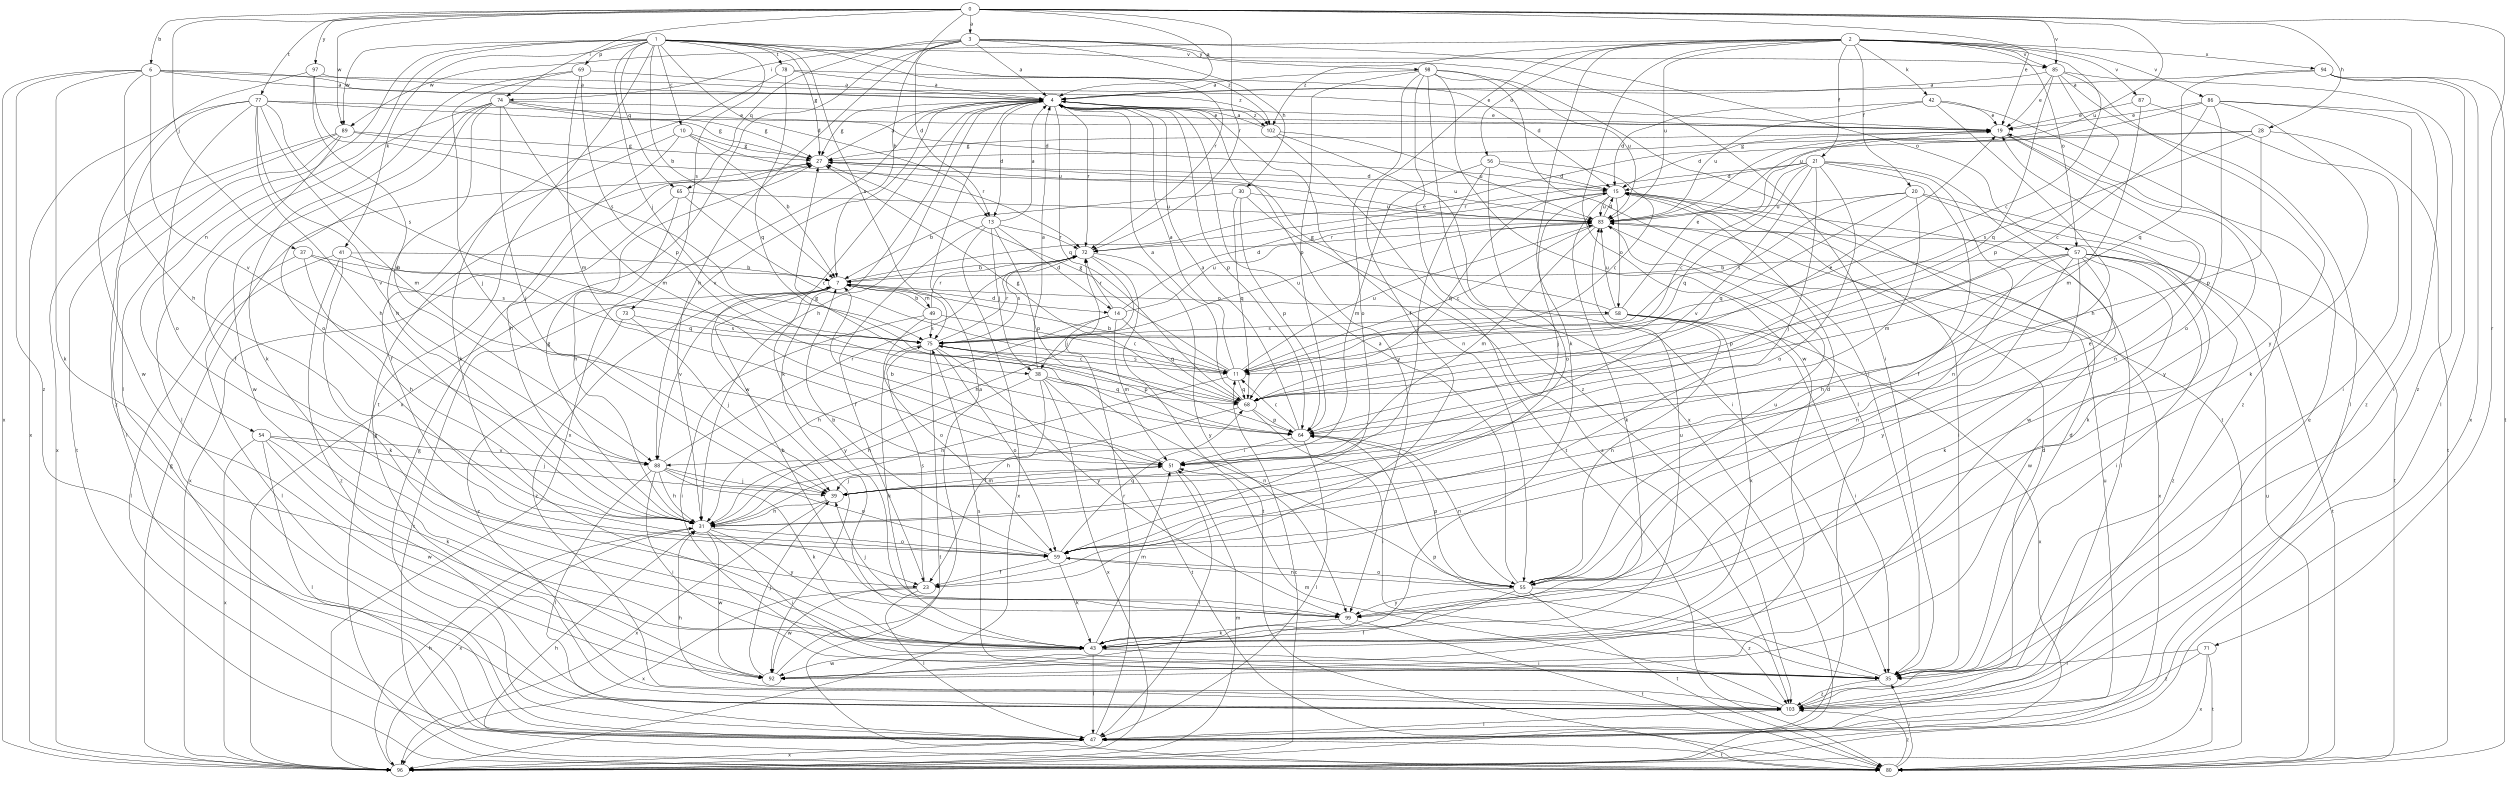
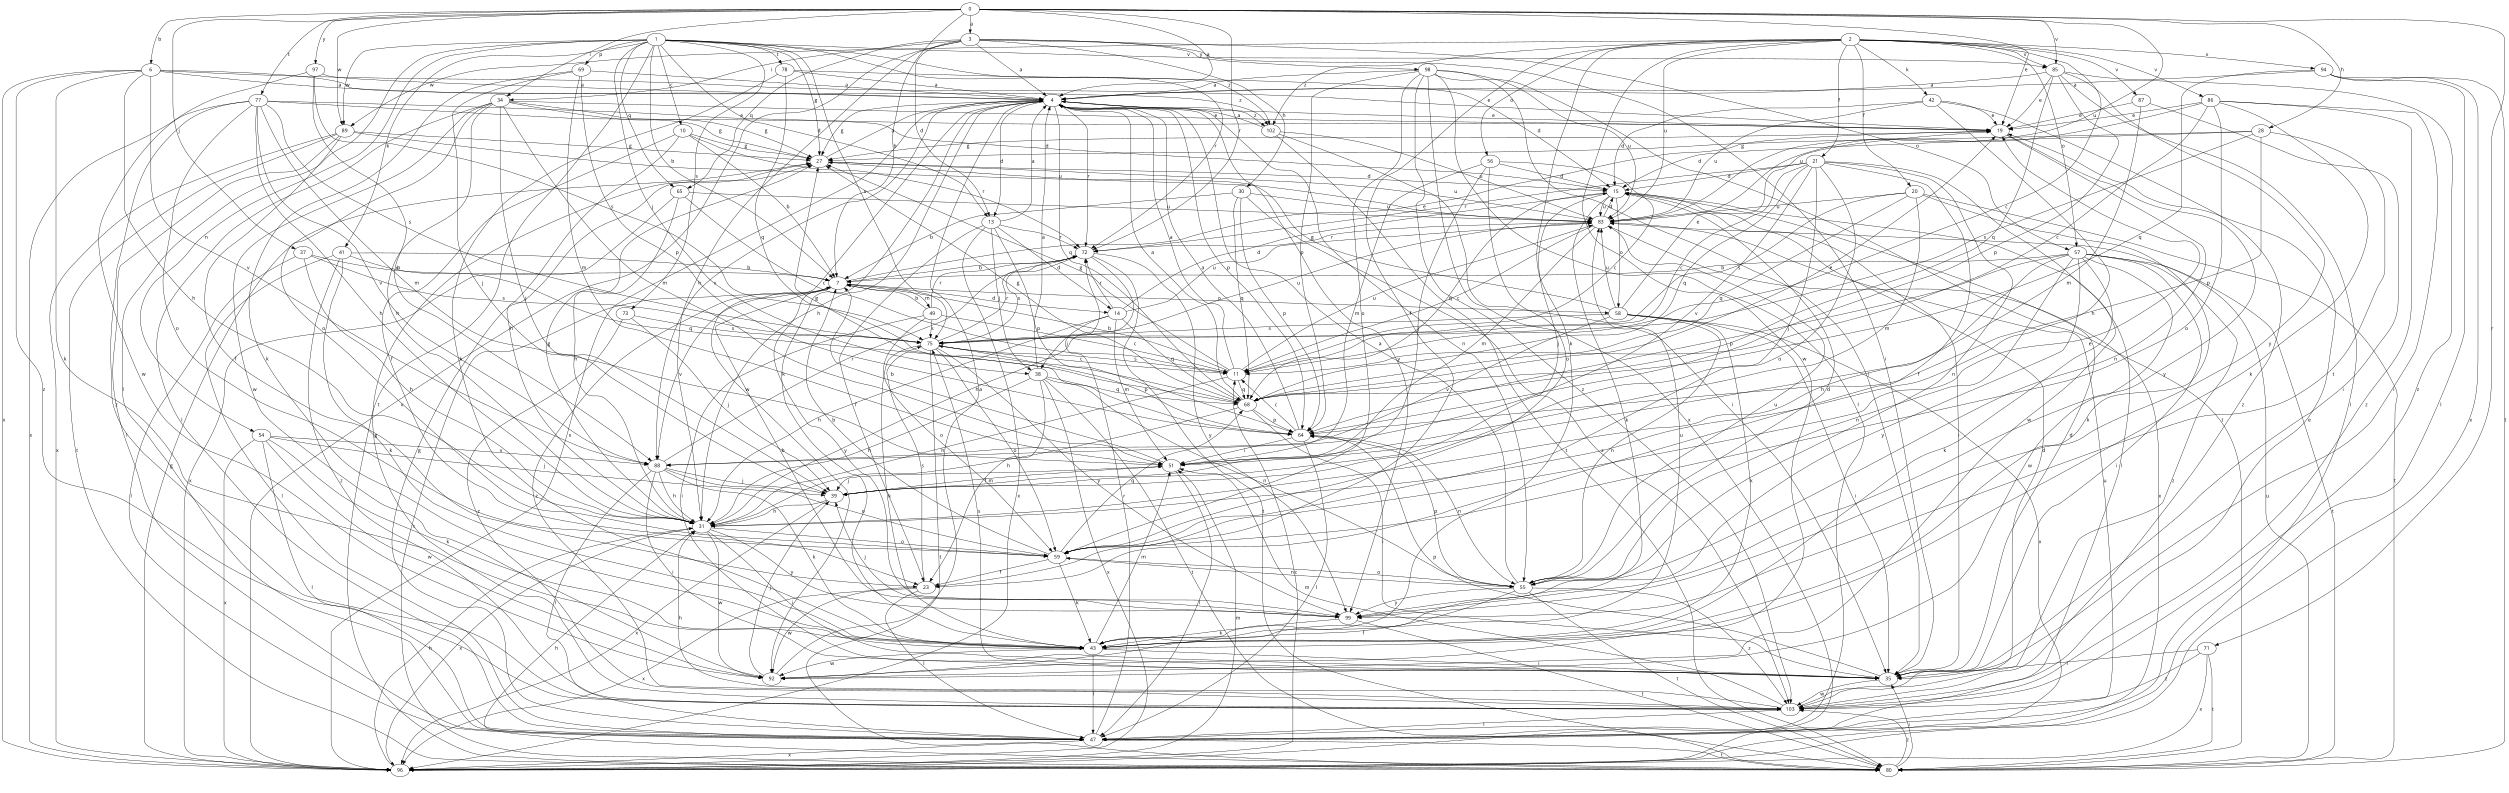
(500, 100) -> (500, 100)
none -> (1153, 447)
(2447, 658) -> (2009, 483)
(1822, 694) -> (1822, 694)
